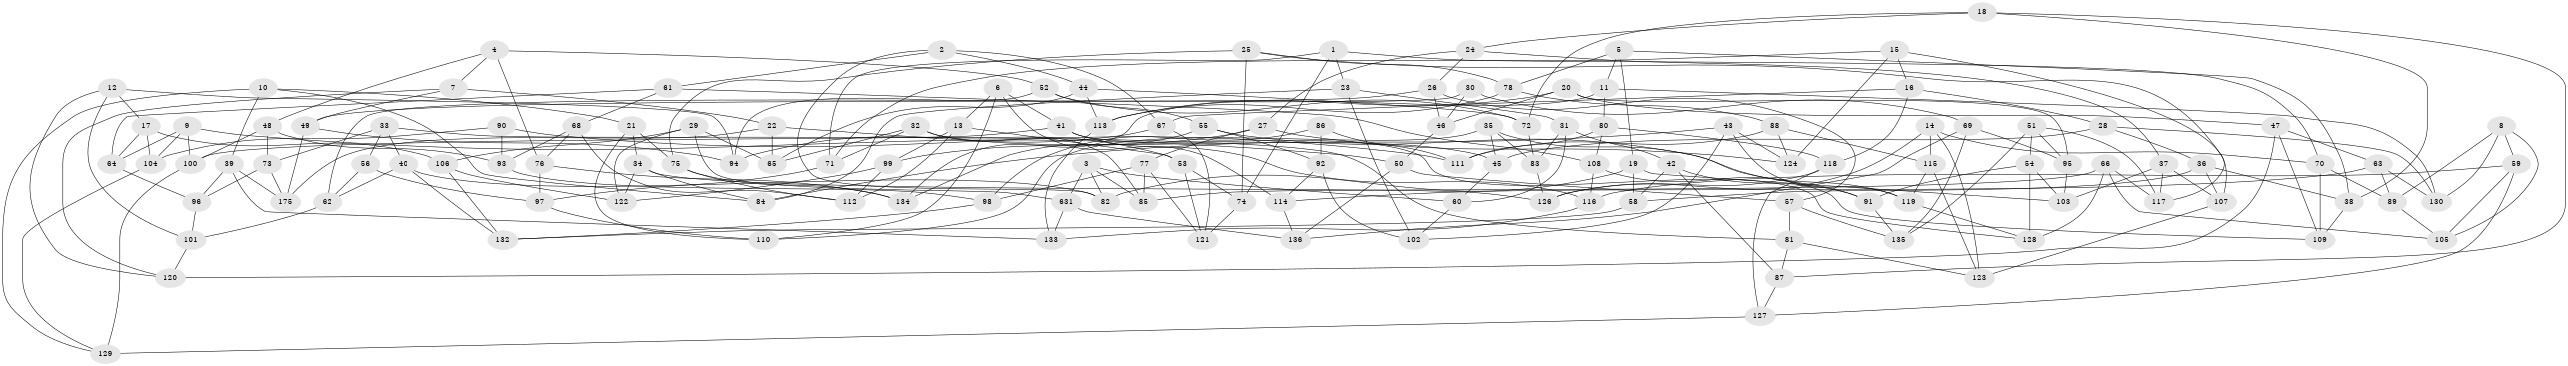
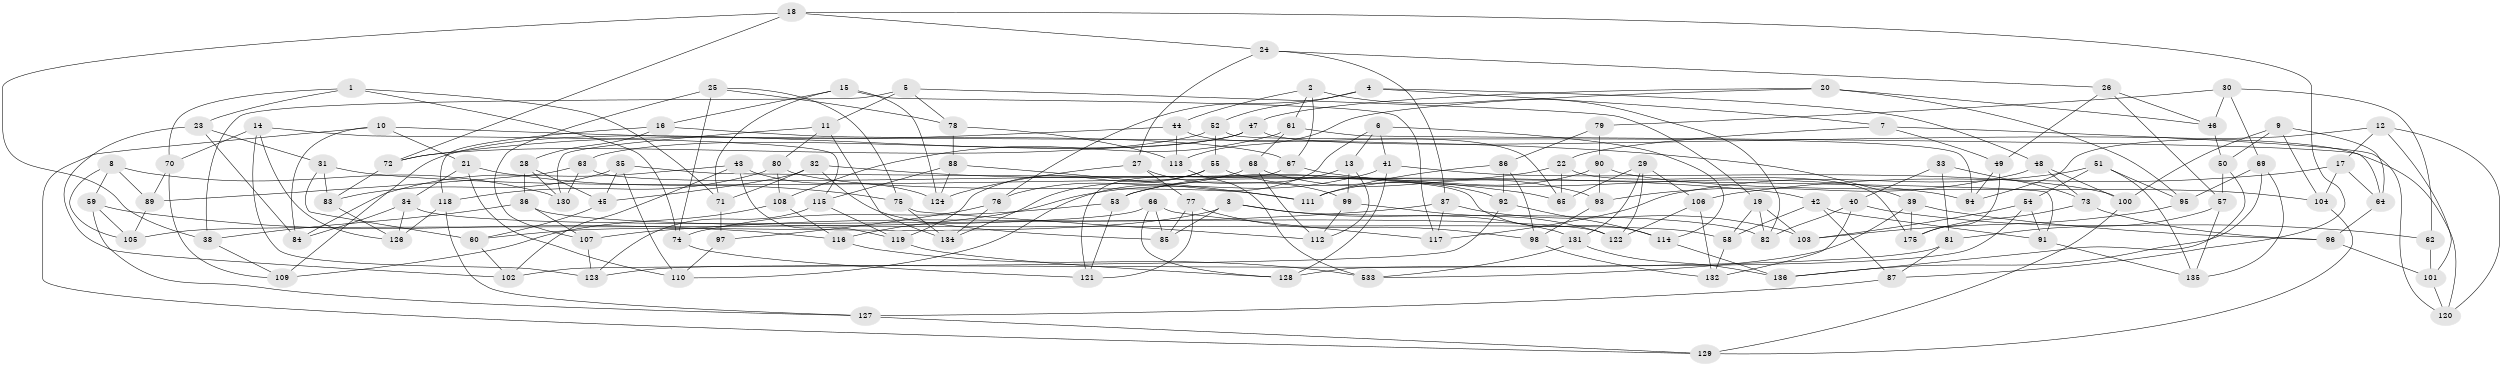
none -> (1600, 126)
(366, 164) -> none
(1067, 202) -> (1575, 240)
(1051, 240) -> (1369, 278)
